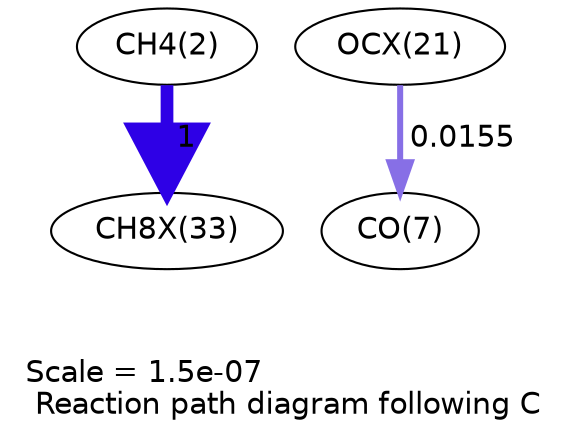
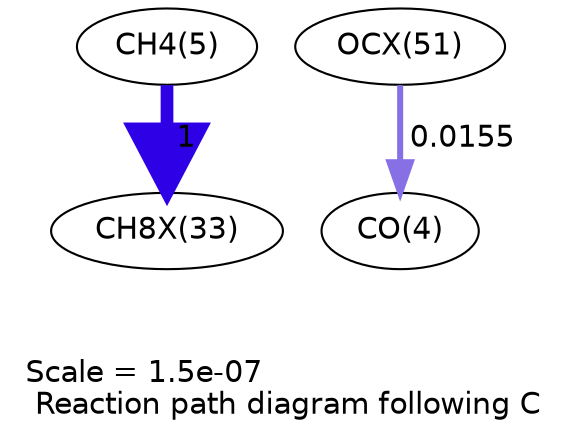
(167, 47) -> (167, 47)
(400, 47) -> (400, 47)
(400, 231) -> (400, 231)
